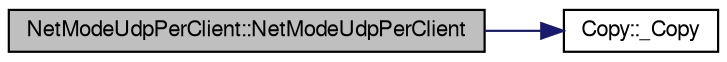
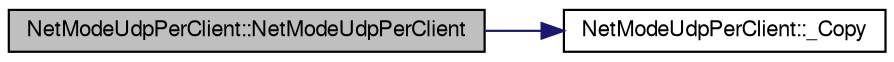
(641, 31) -> (725, 31)
